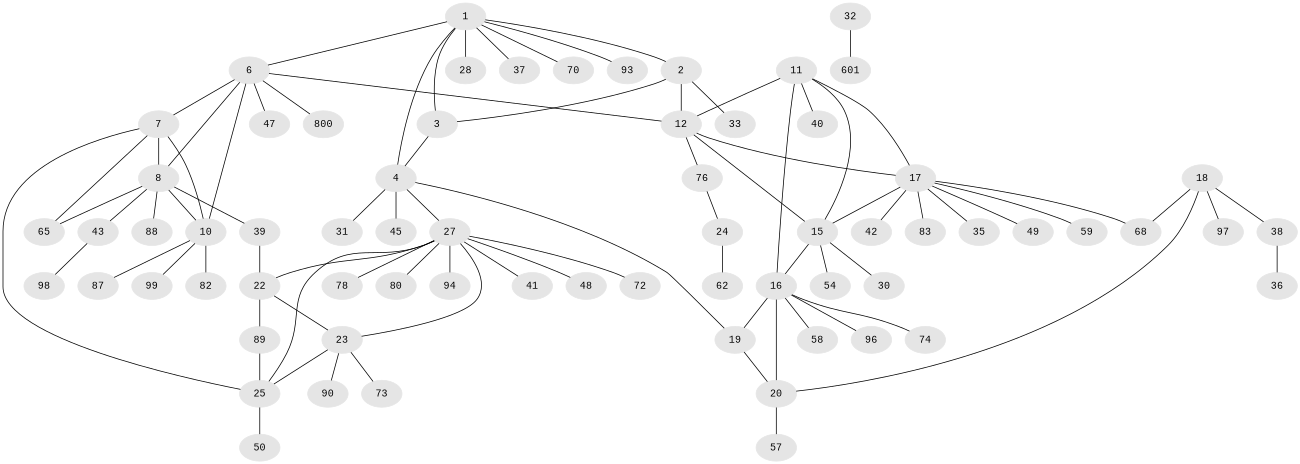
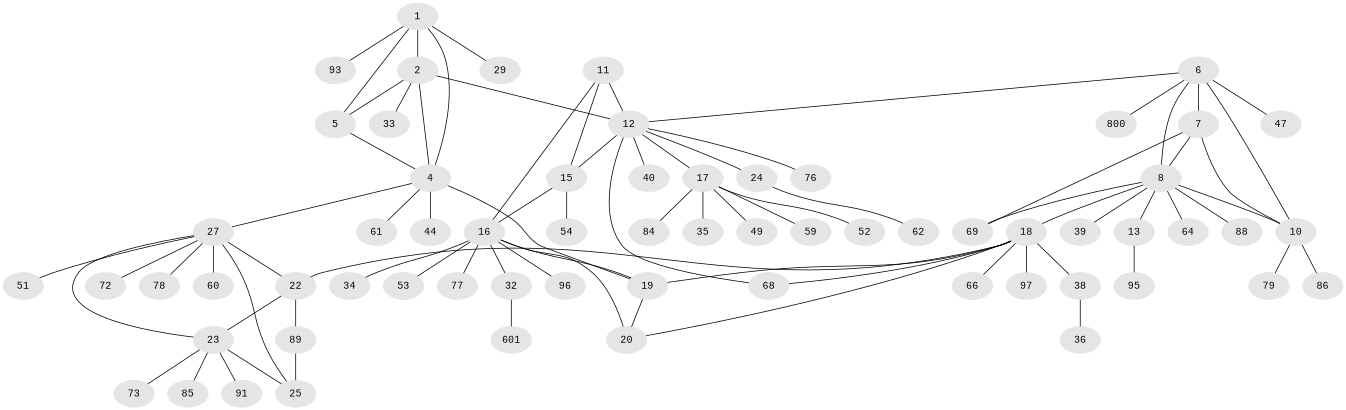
(357, 43) -> none
(466, 70) -> (500, 70)
(520, 70) -> none
(573, 70) -> none
(807, 97) -> (639, 151)
(870, 112) -> none
none -> (424, 124)
(437, 124) -> (335, 124)
(1032, 197) -> (626, 249)
none -> (1092, 203)
(712, 205) -> (694, 150)
(866, 205) -> none
(44, 232) -> (972, 232)
(98, 232) -> (1134, 232)
(342, 232) -> (377, 232)
(396, 232) -> (430, 232)
(871, 232) -> (865, 232)
(925, 232) -> (649, 232)
none -> (1188, 232)
(260, 259) -> (661, 259)
none -> (498, 259)
none -> (840, 266)
(44, 286) -> (1134, 286)
(98, 286) -> (1323, 286)
(152, 286) -> (1269, 286)
(206, 286) -> none
(396, 286) -> (213, 286)
(450, 286) -> none
none -> (457, 286)
(532, 286) -> (23, 286)
(586, 286) -> none
(884, 286) -> none
none -> (972, 286)
(9, 300) -> none
(817, 340) -> (404, 286)
(925, 340) -> (350, 286)
none -> (188, 394)
(328, 394) -> (242, 394)
(260, 448) -> none
(776, 448) -> none
